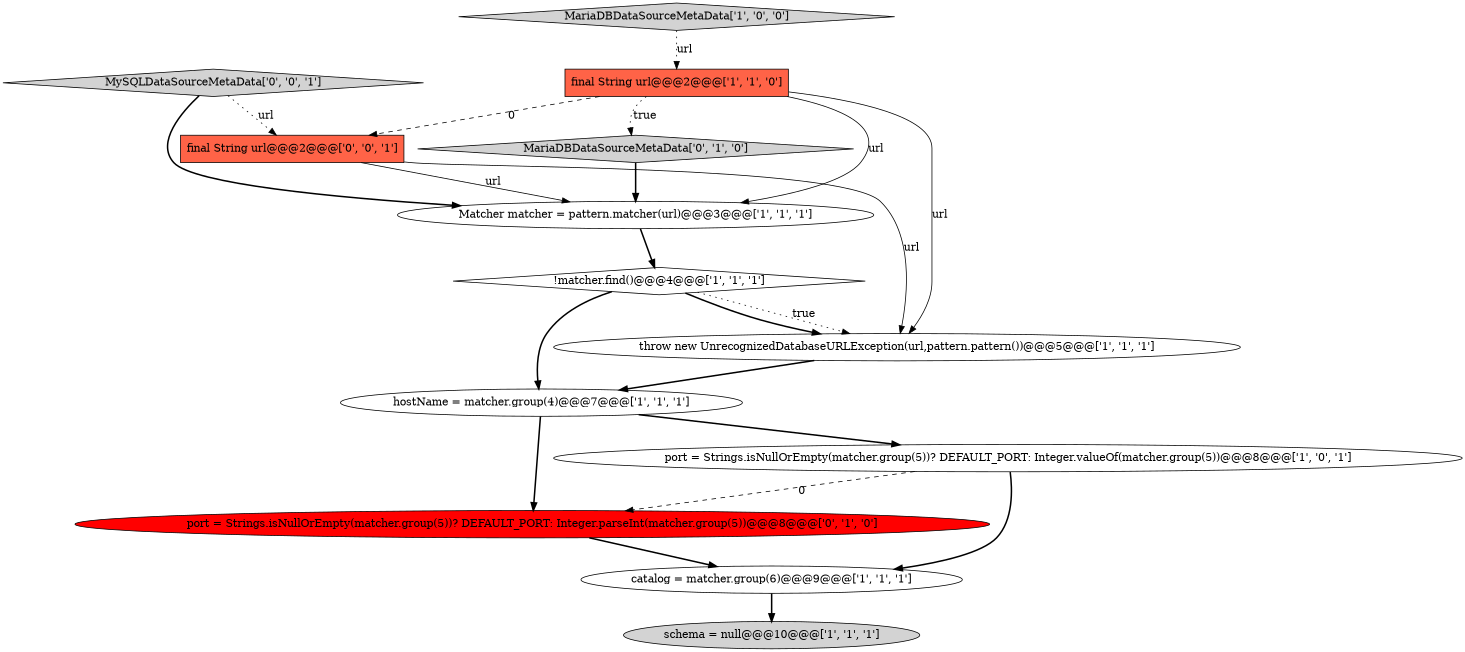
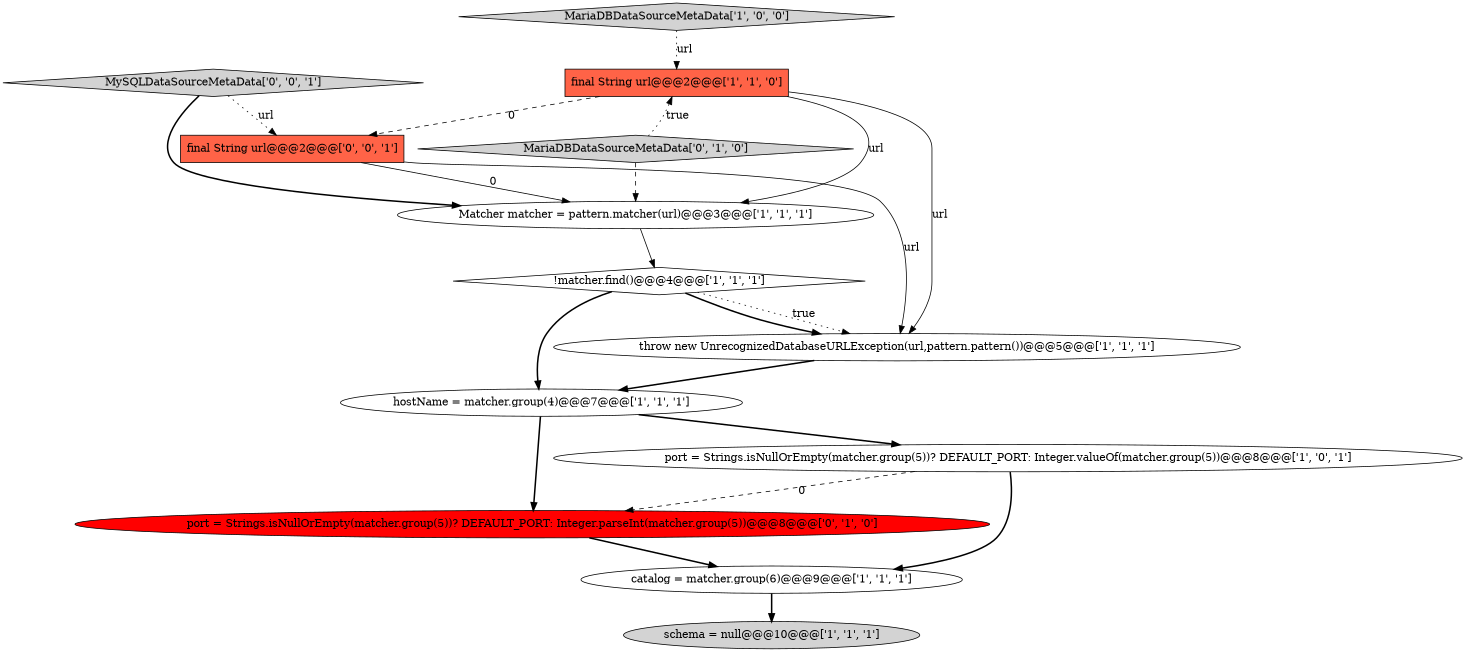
(634, 110) -> (660, 121)
(636, 178) -> (636, 178)
(493, 182) -> (493, 182)
(646, 244) -> (646, 244)
